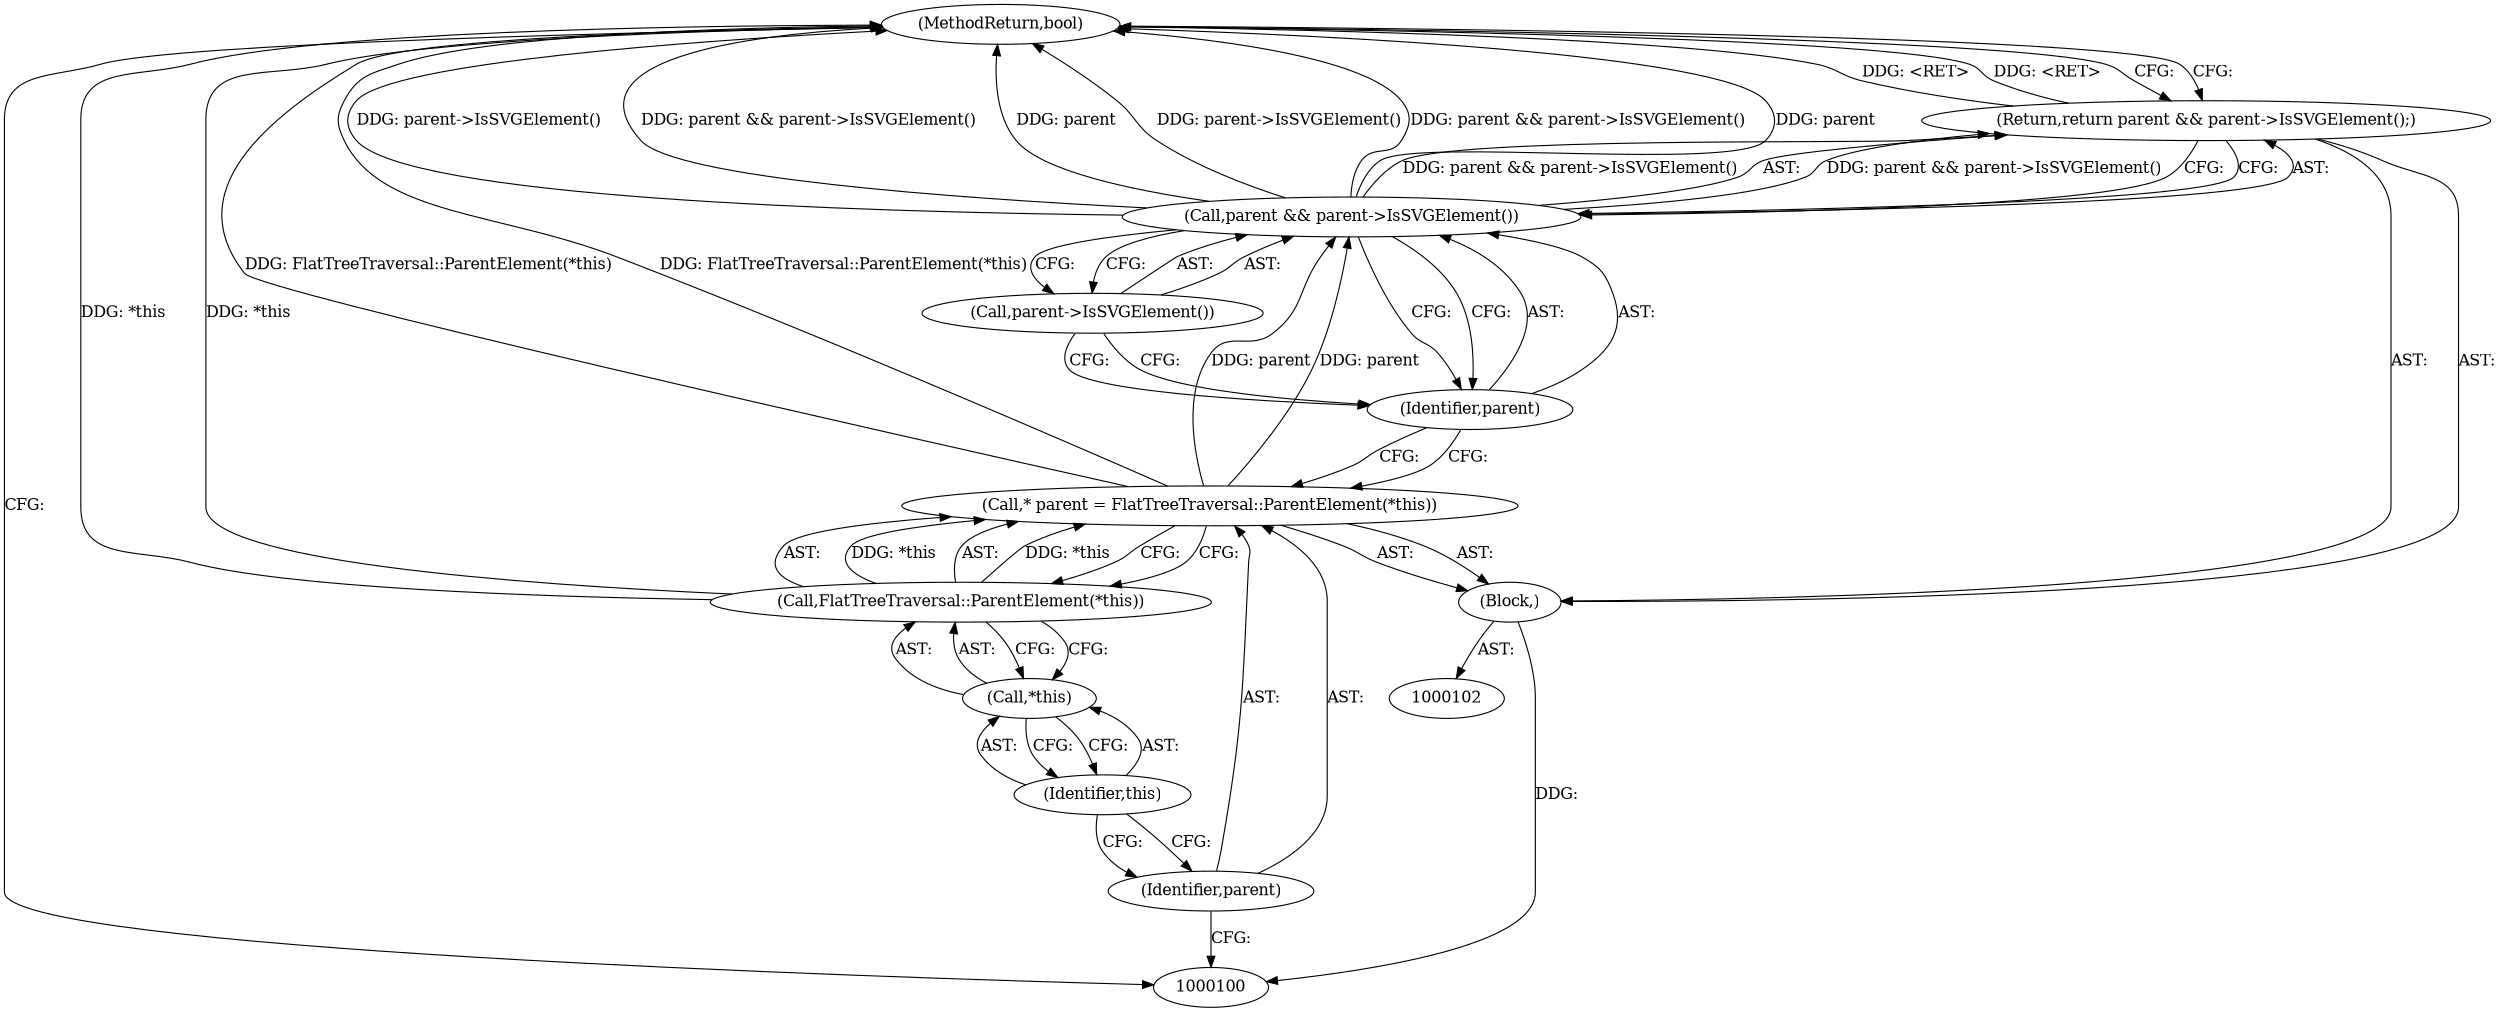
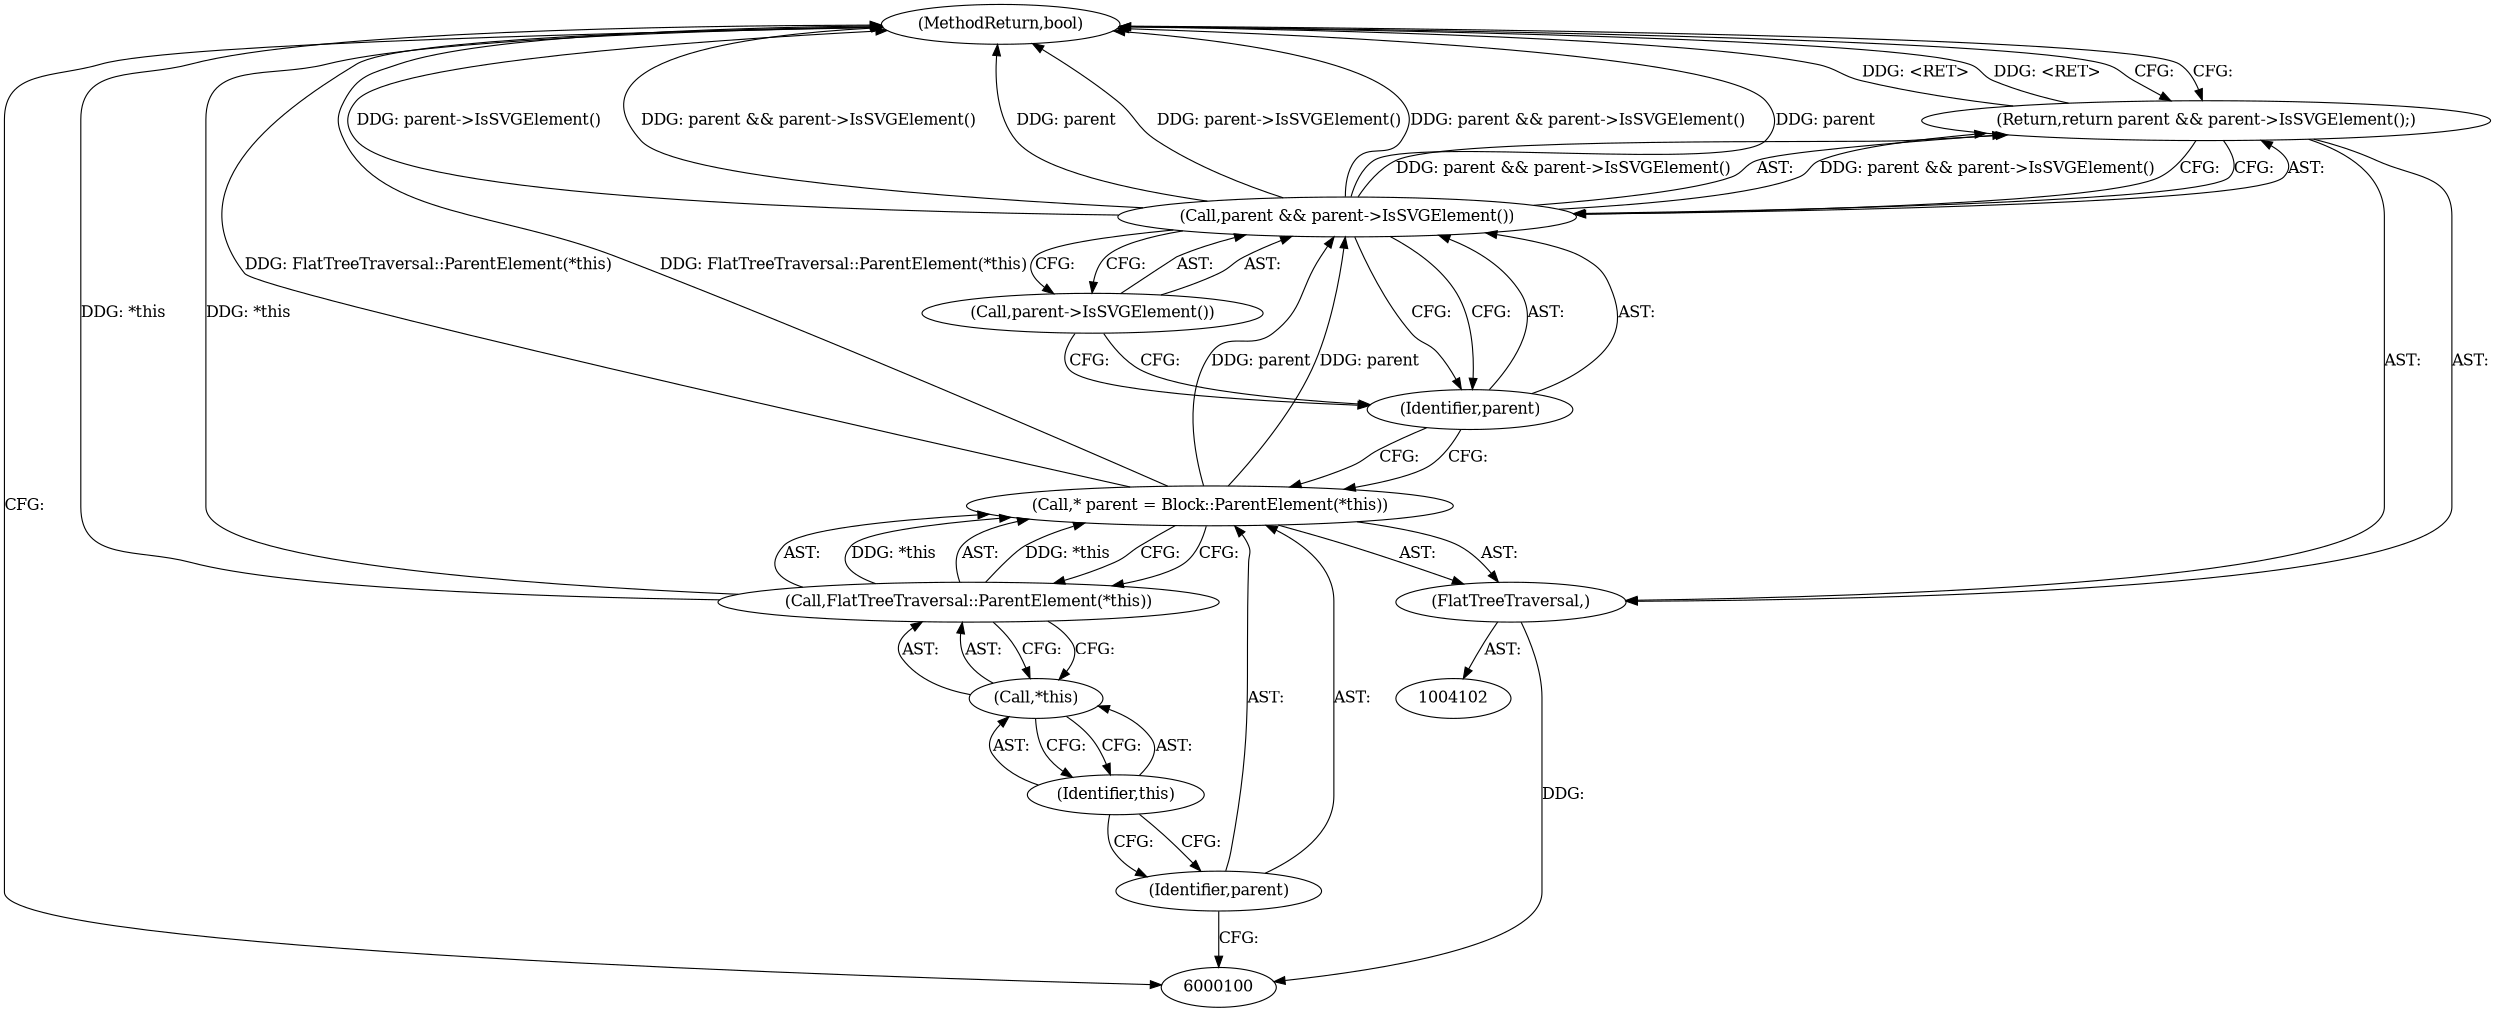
(1210, 506) -> (1210, 506)
(1510, 602) -> (1511, 602)
(1447, 698) -> (1453, 698)
(1211, 987) -> (1219, 987)
